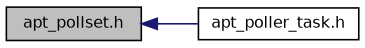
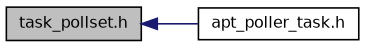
(74, 24) -> (74, 24)
